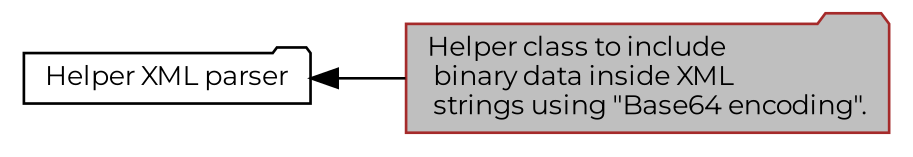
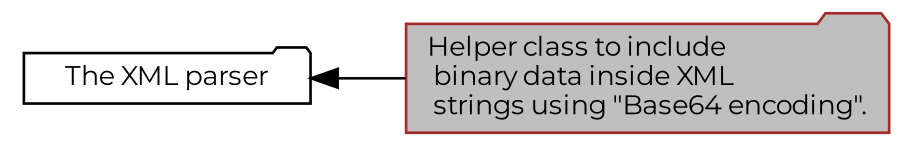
(167, 78) -> (167, 78)
